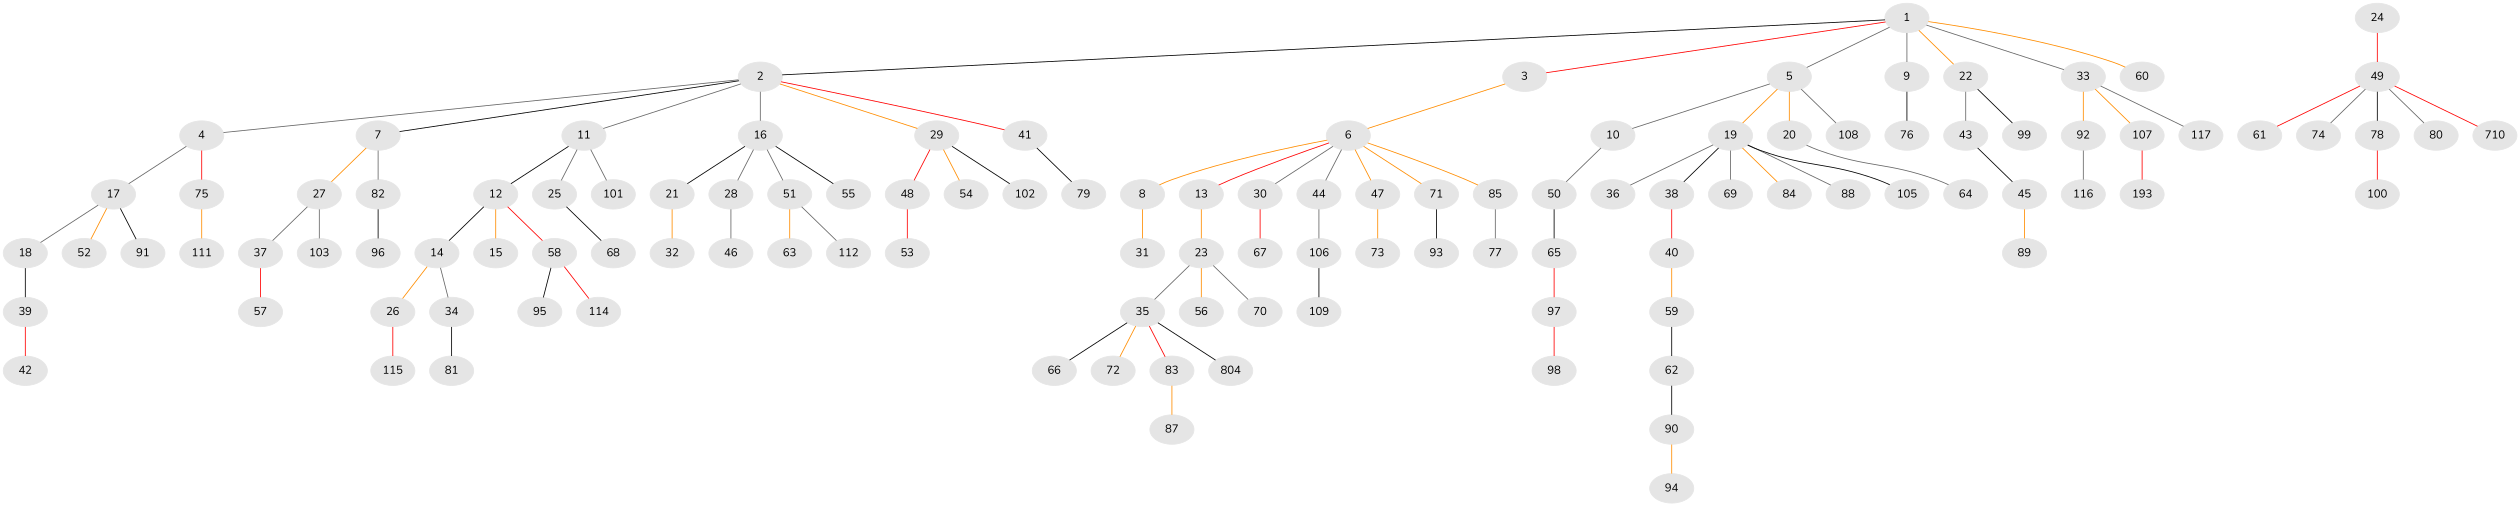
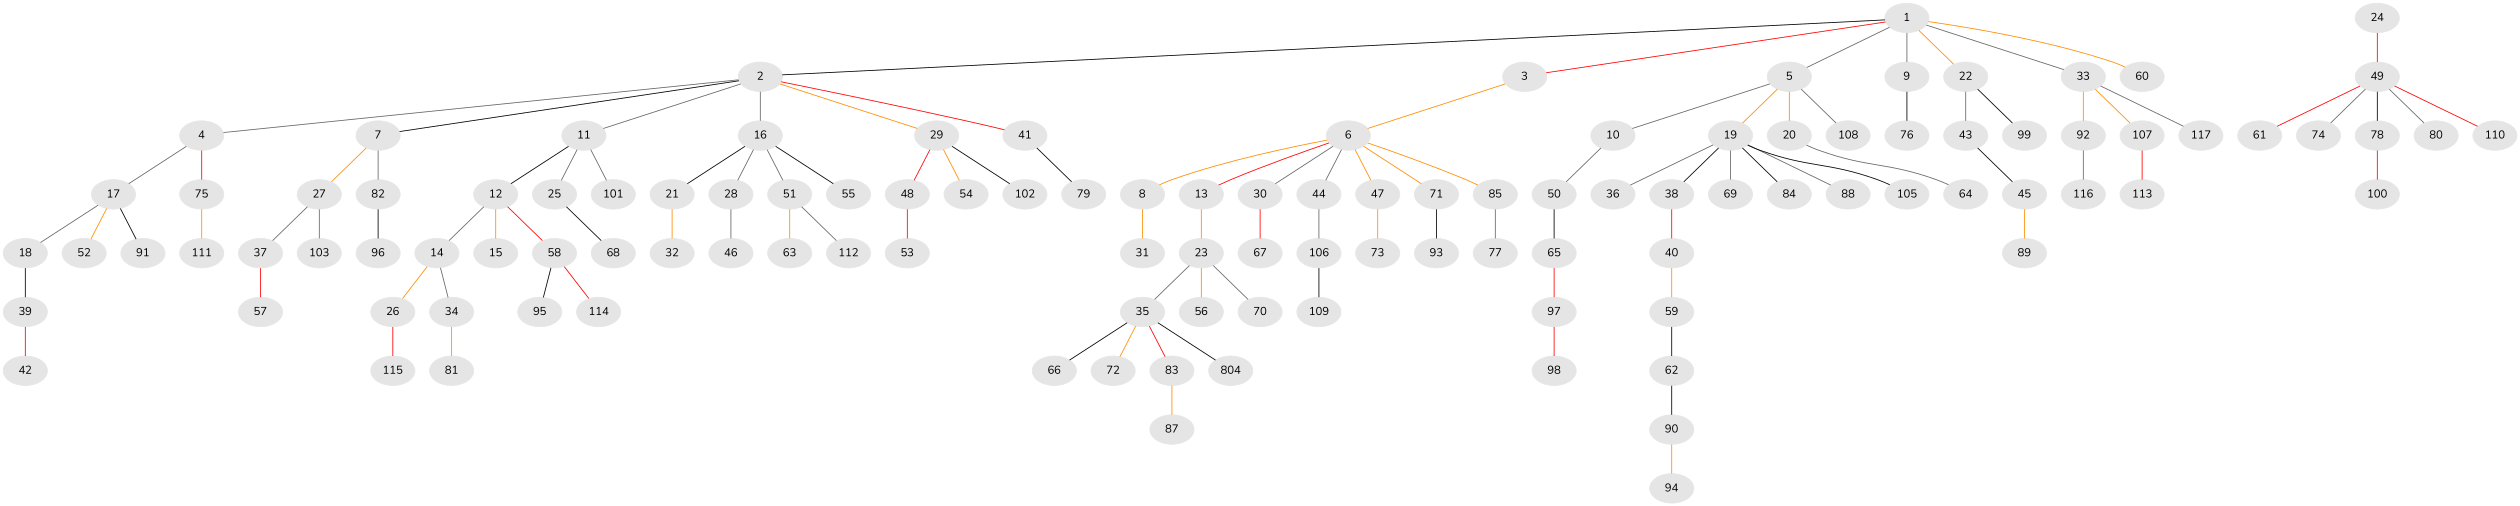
(2495, 136) -> (2495, 136)
(1760, 165) -> (1760, 165)
(2142, 194) -> (2142, 194)
(466, 224) -> (466, 224)
(452, 341) -> (452, 341)
